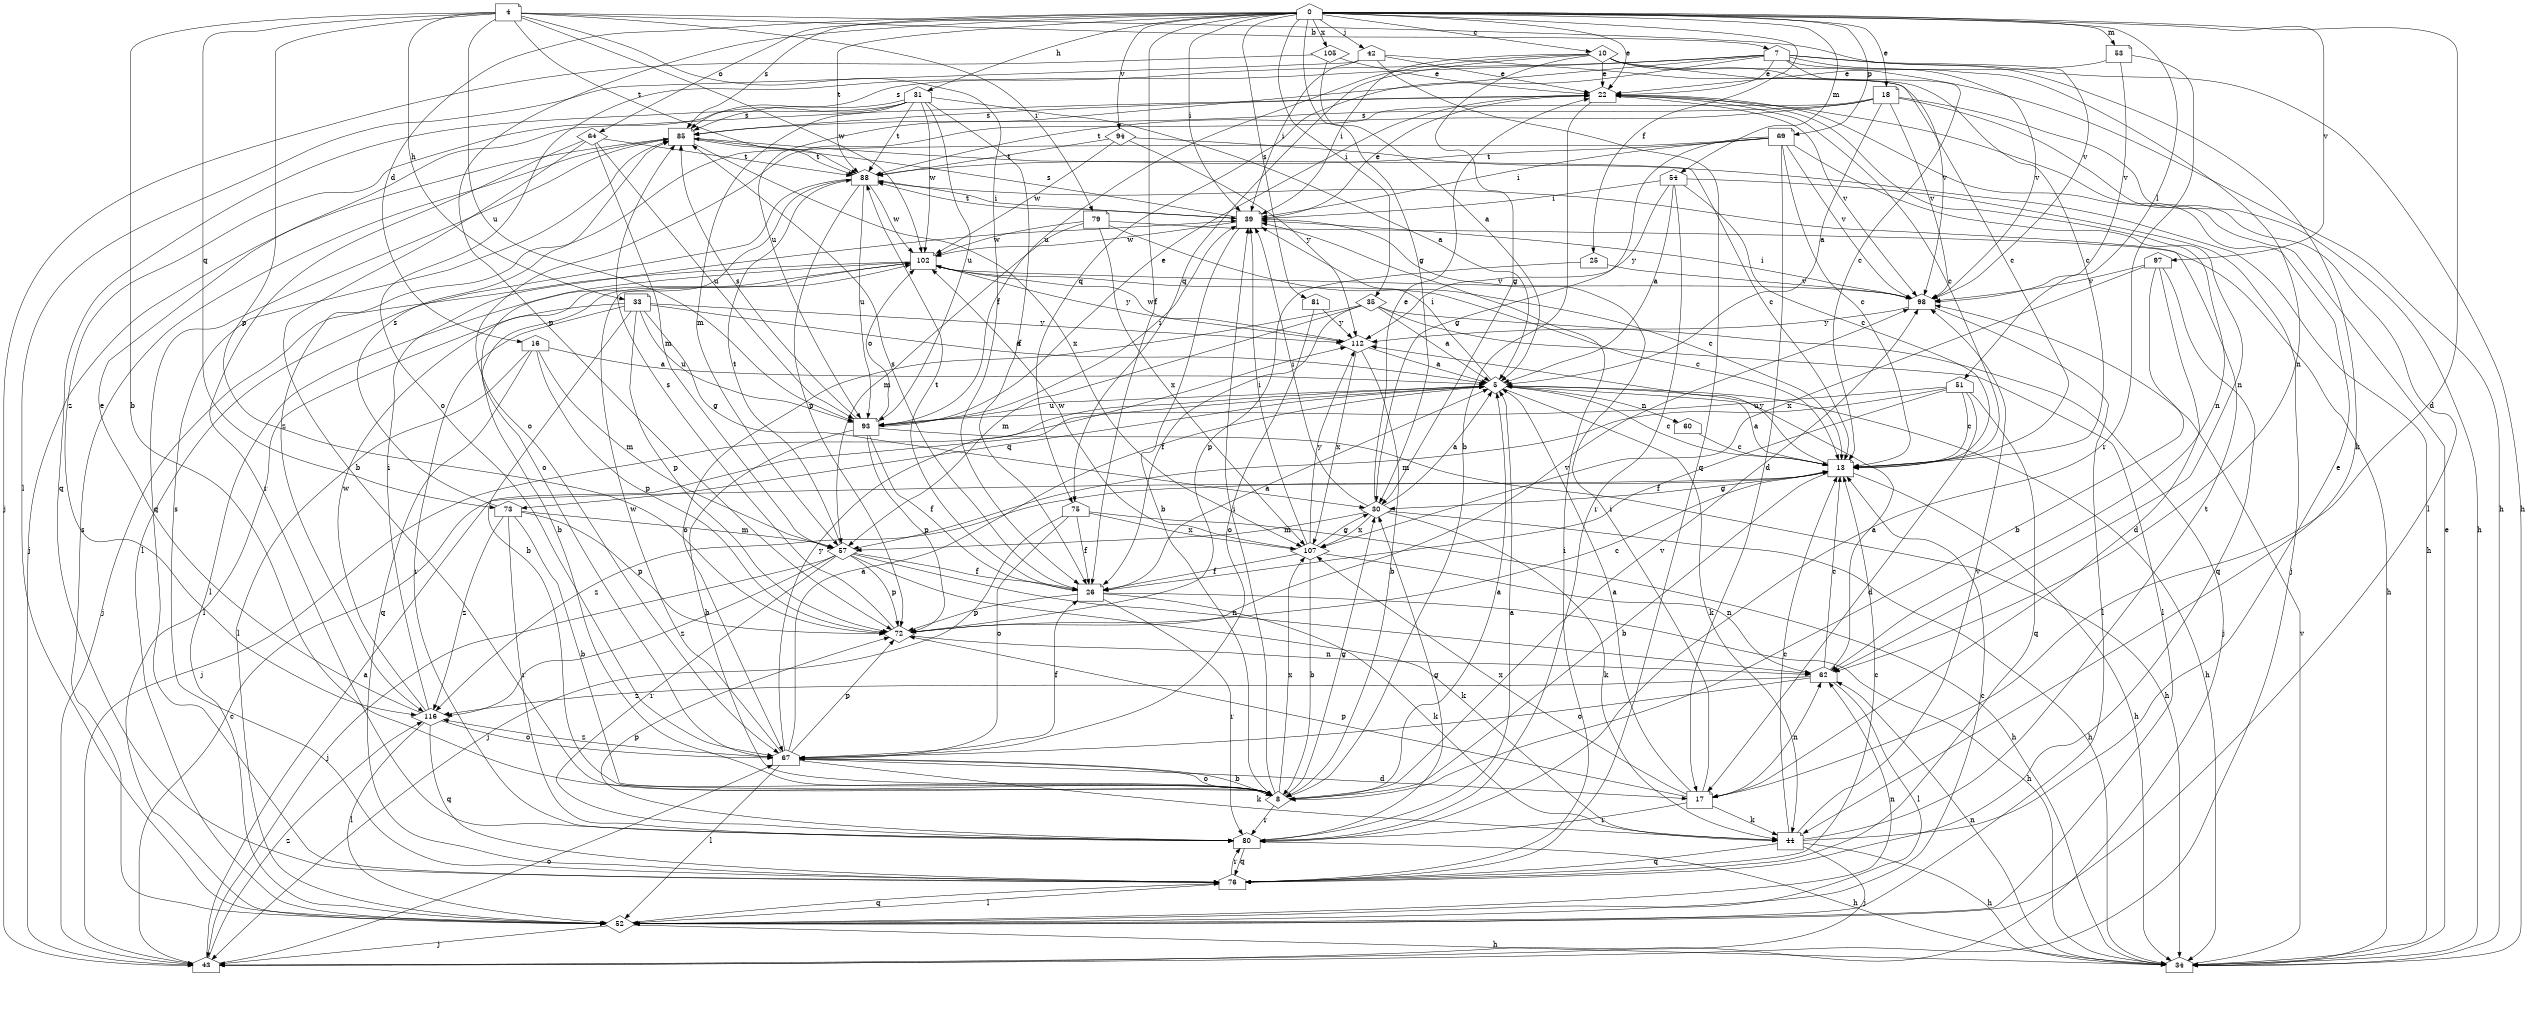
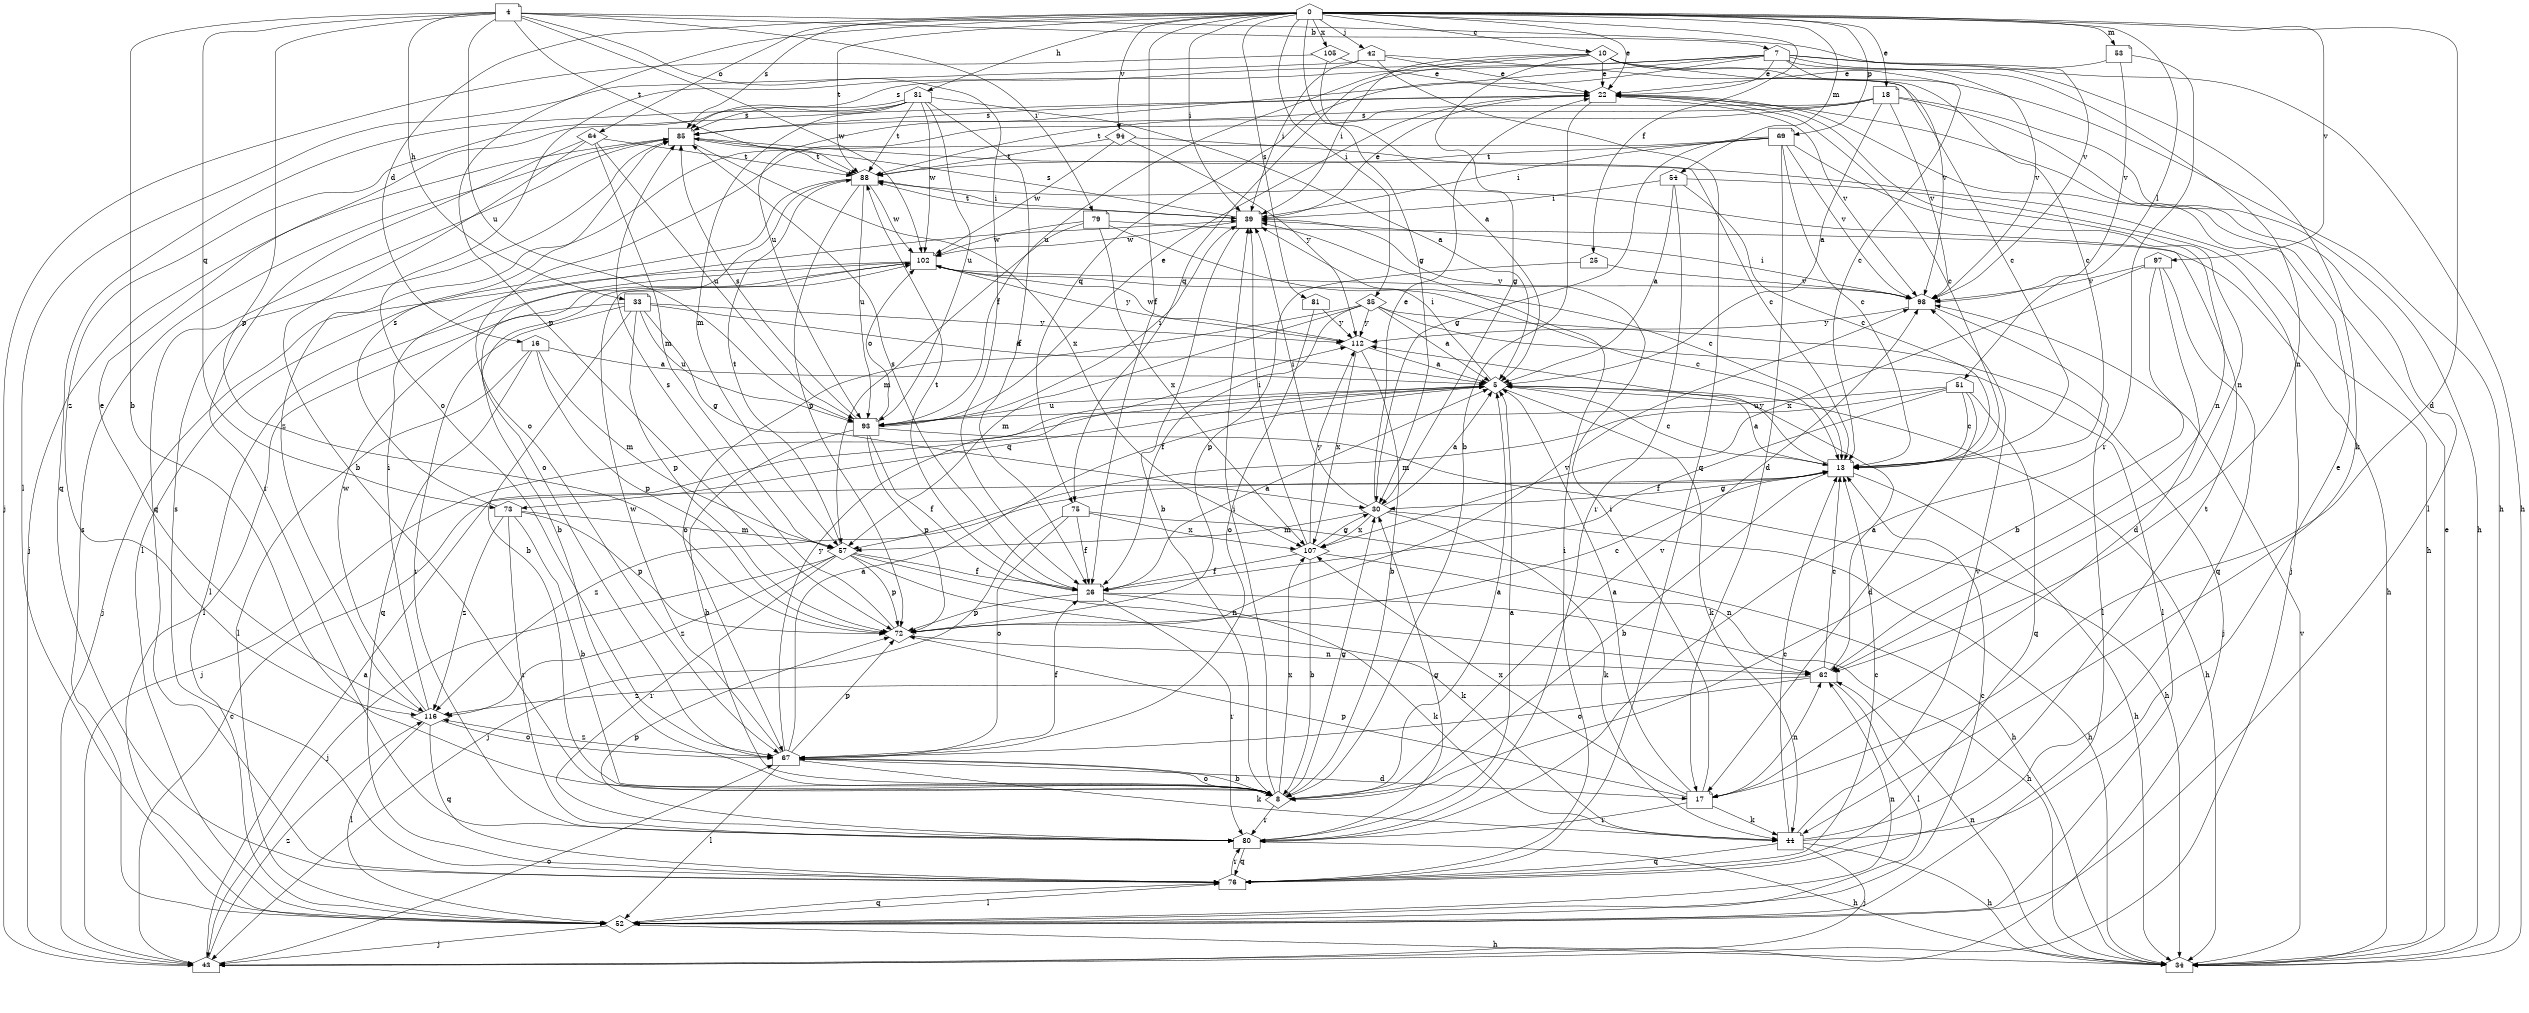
(1535, 277) -> (1365, 321)
(1688, 427) -> none
(1087, 457) -> none
